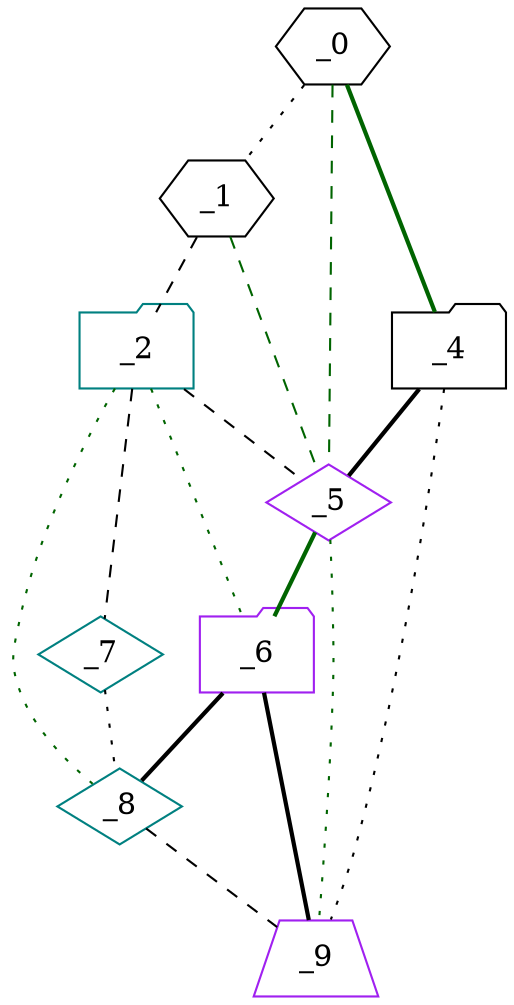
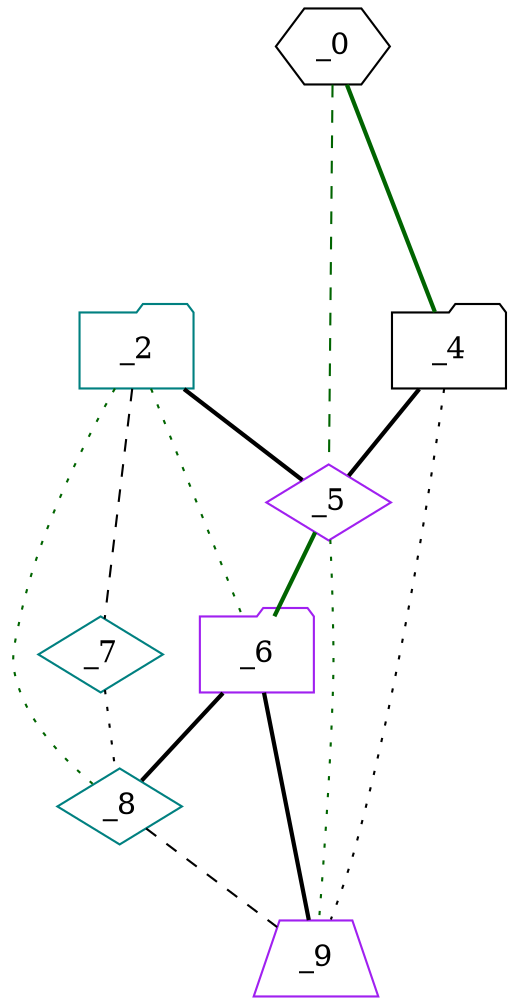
(217, 198) -> none
(243, 435) -> (243, 435)
